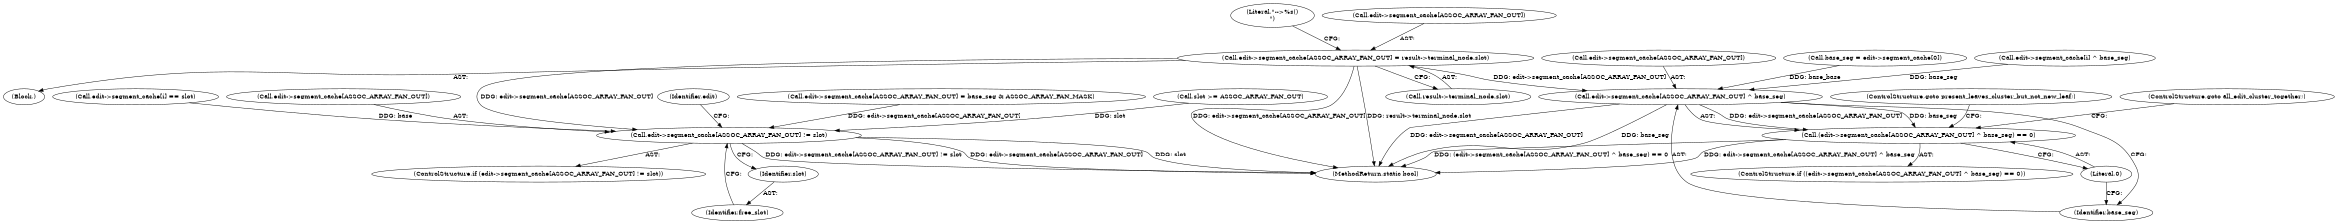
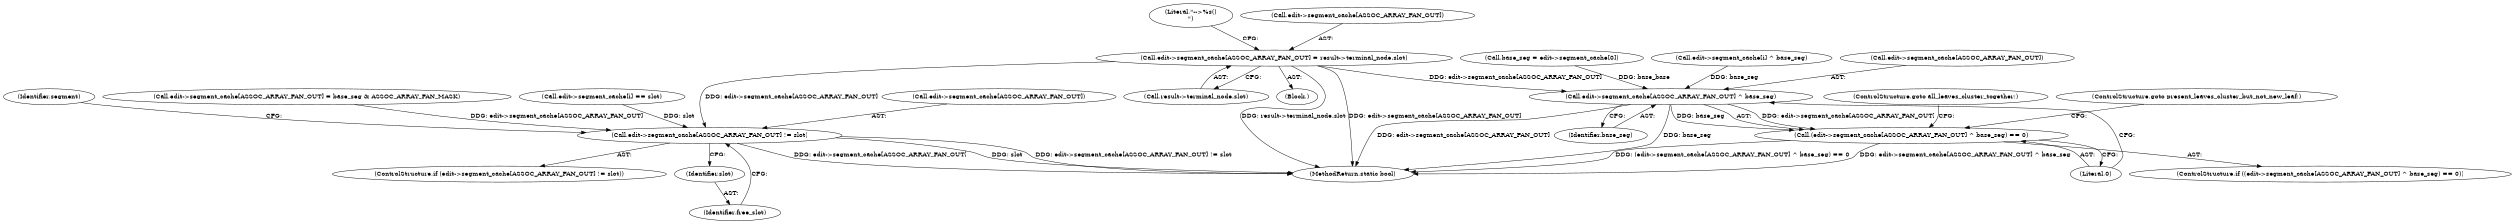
(693, 97) -> (49, 97)
(1240, 97) -> none
(2227, 97) -> (1936, 97)
(396, 116) -> (679, 116)
(2106, 191) -> (1969, 107)
